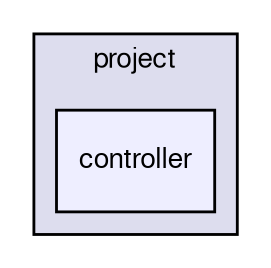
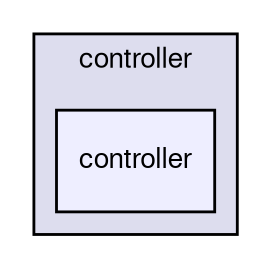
(136, 61) -> (136, 61)
